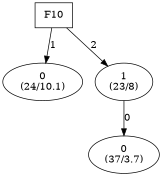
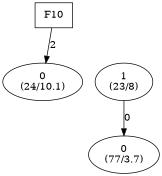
(53, 45) -> (53, 45)
(85, 45) -> none
(124, 155) -> (124, 155)
